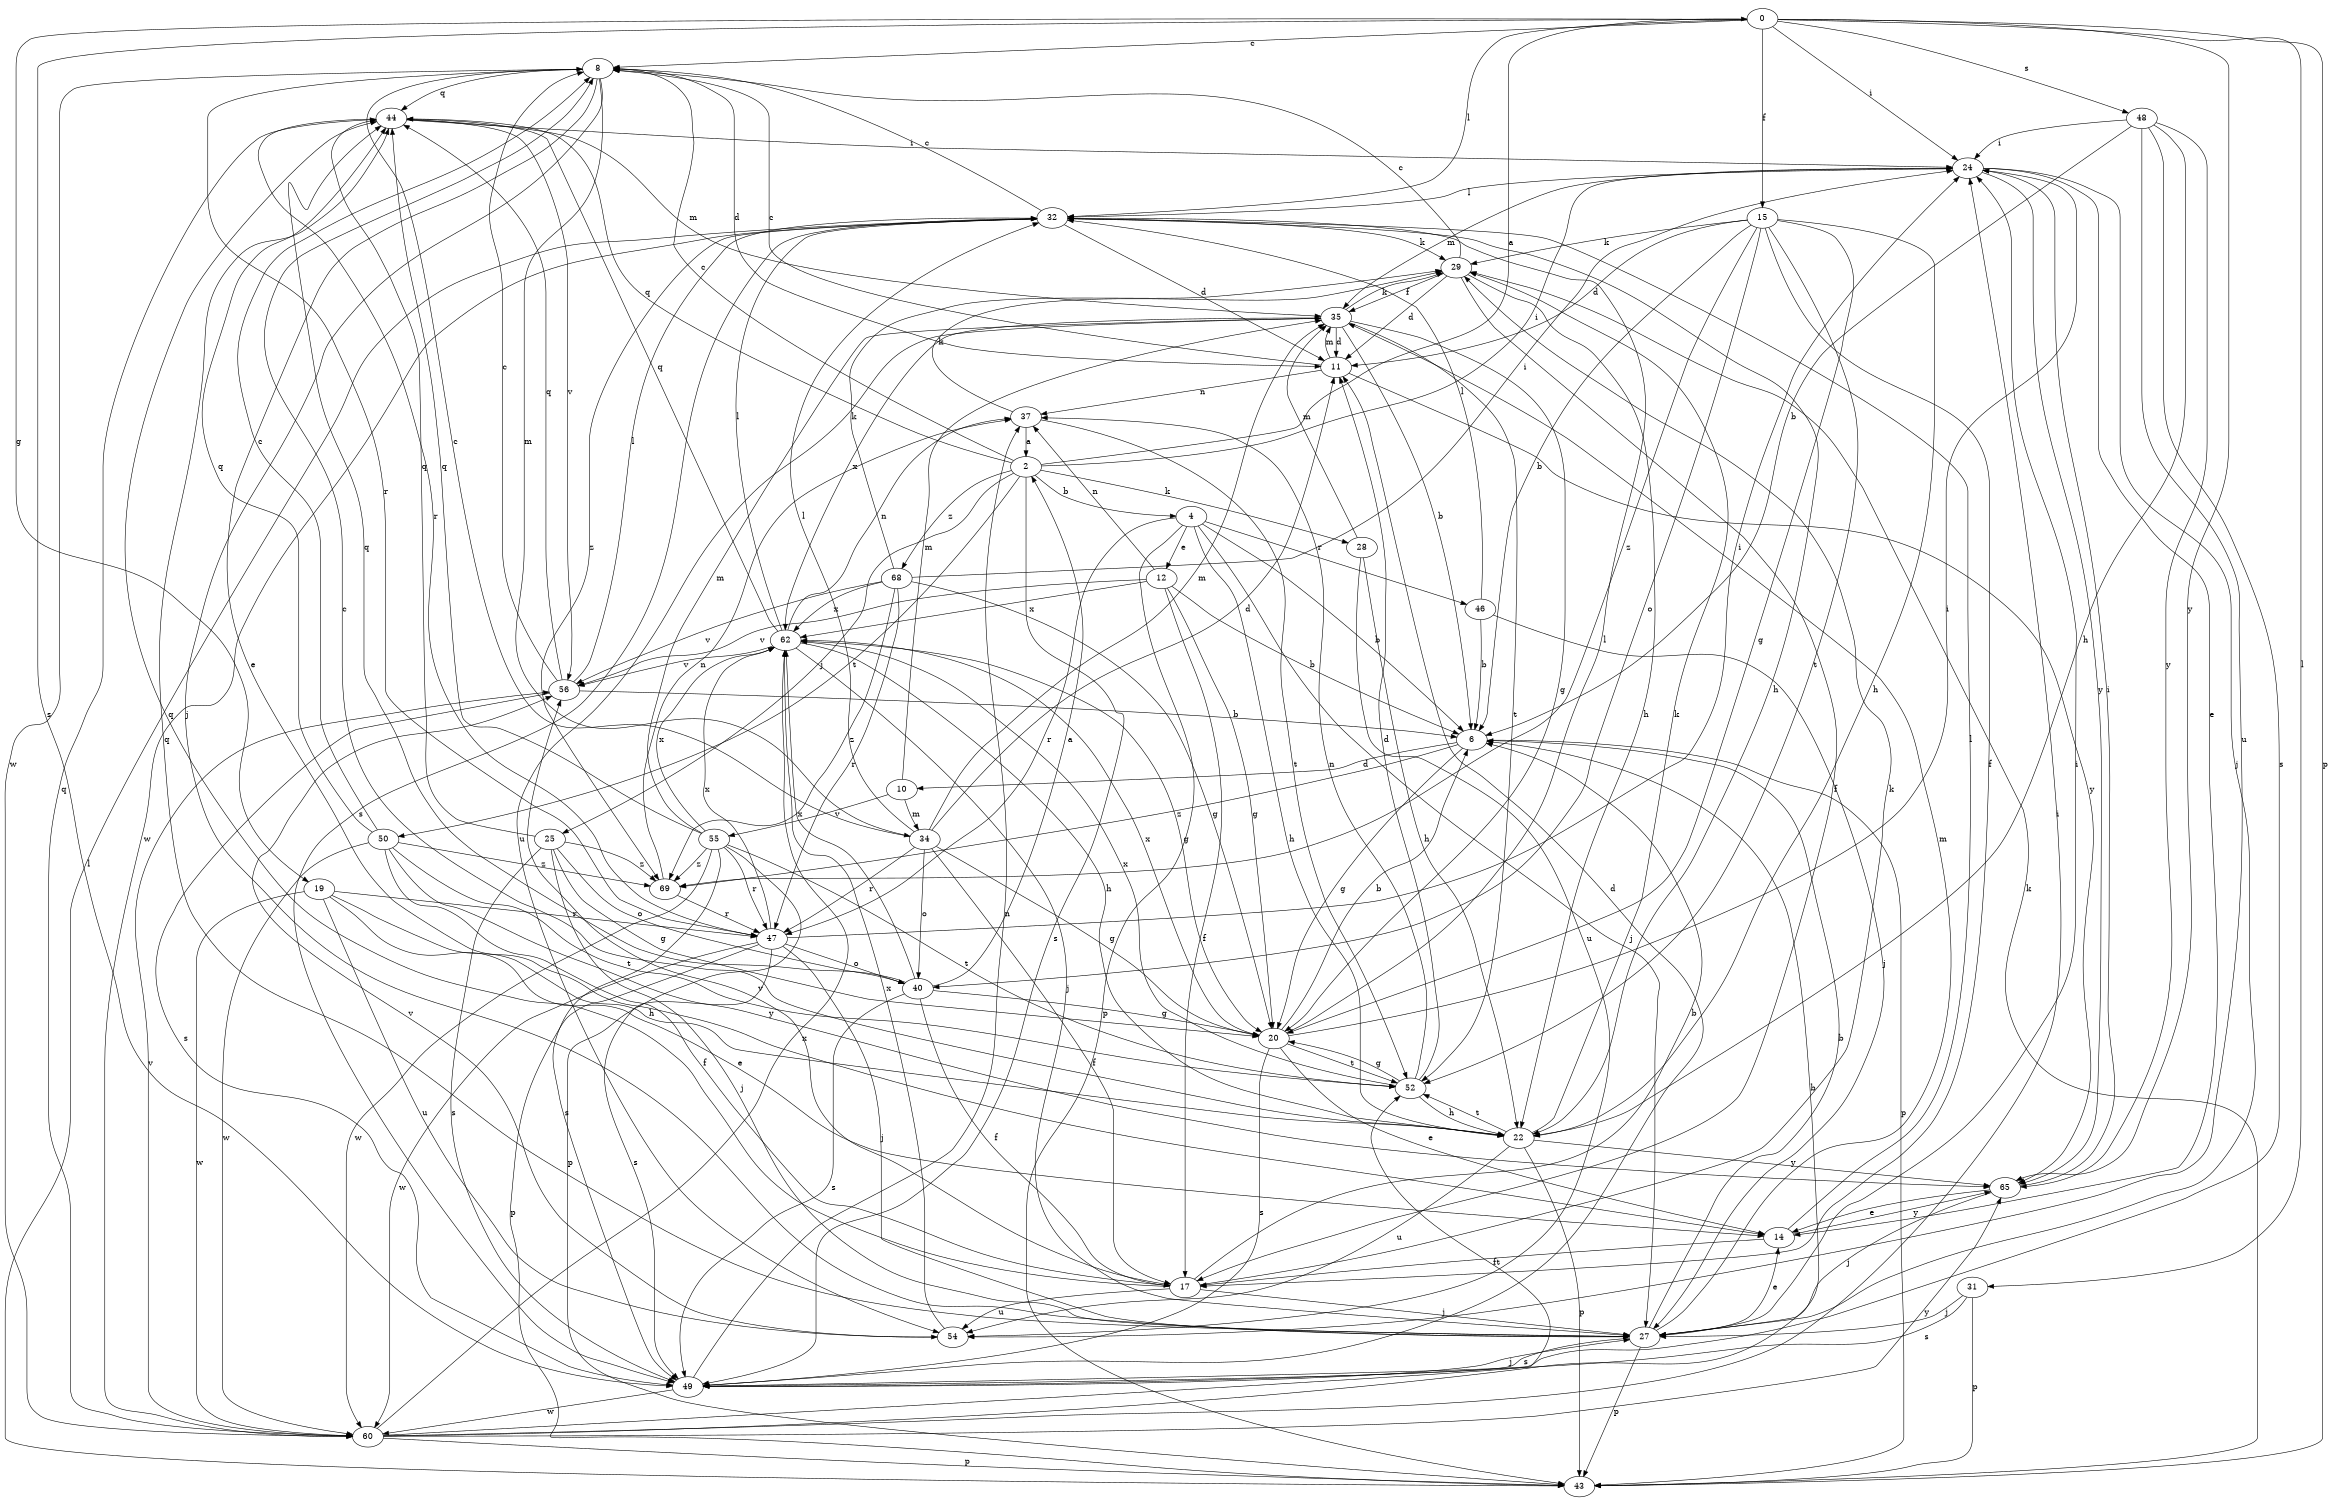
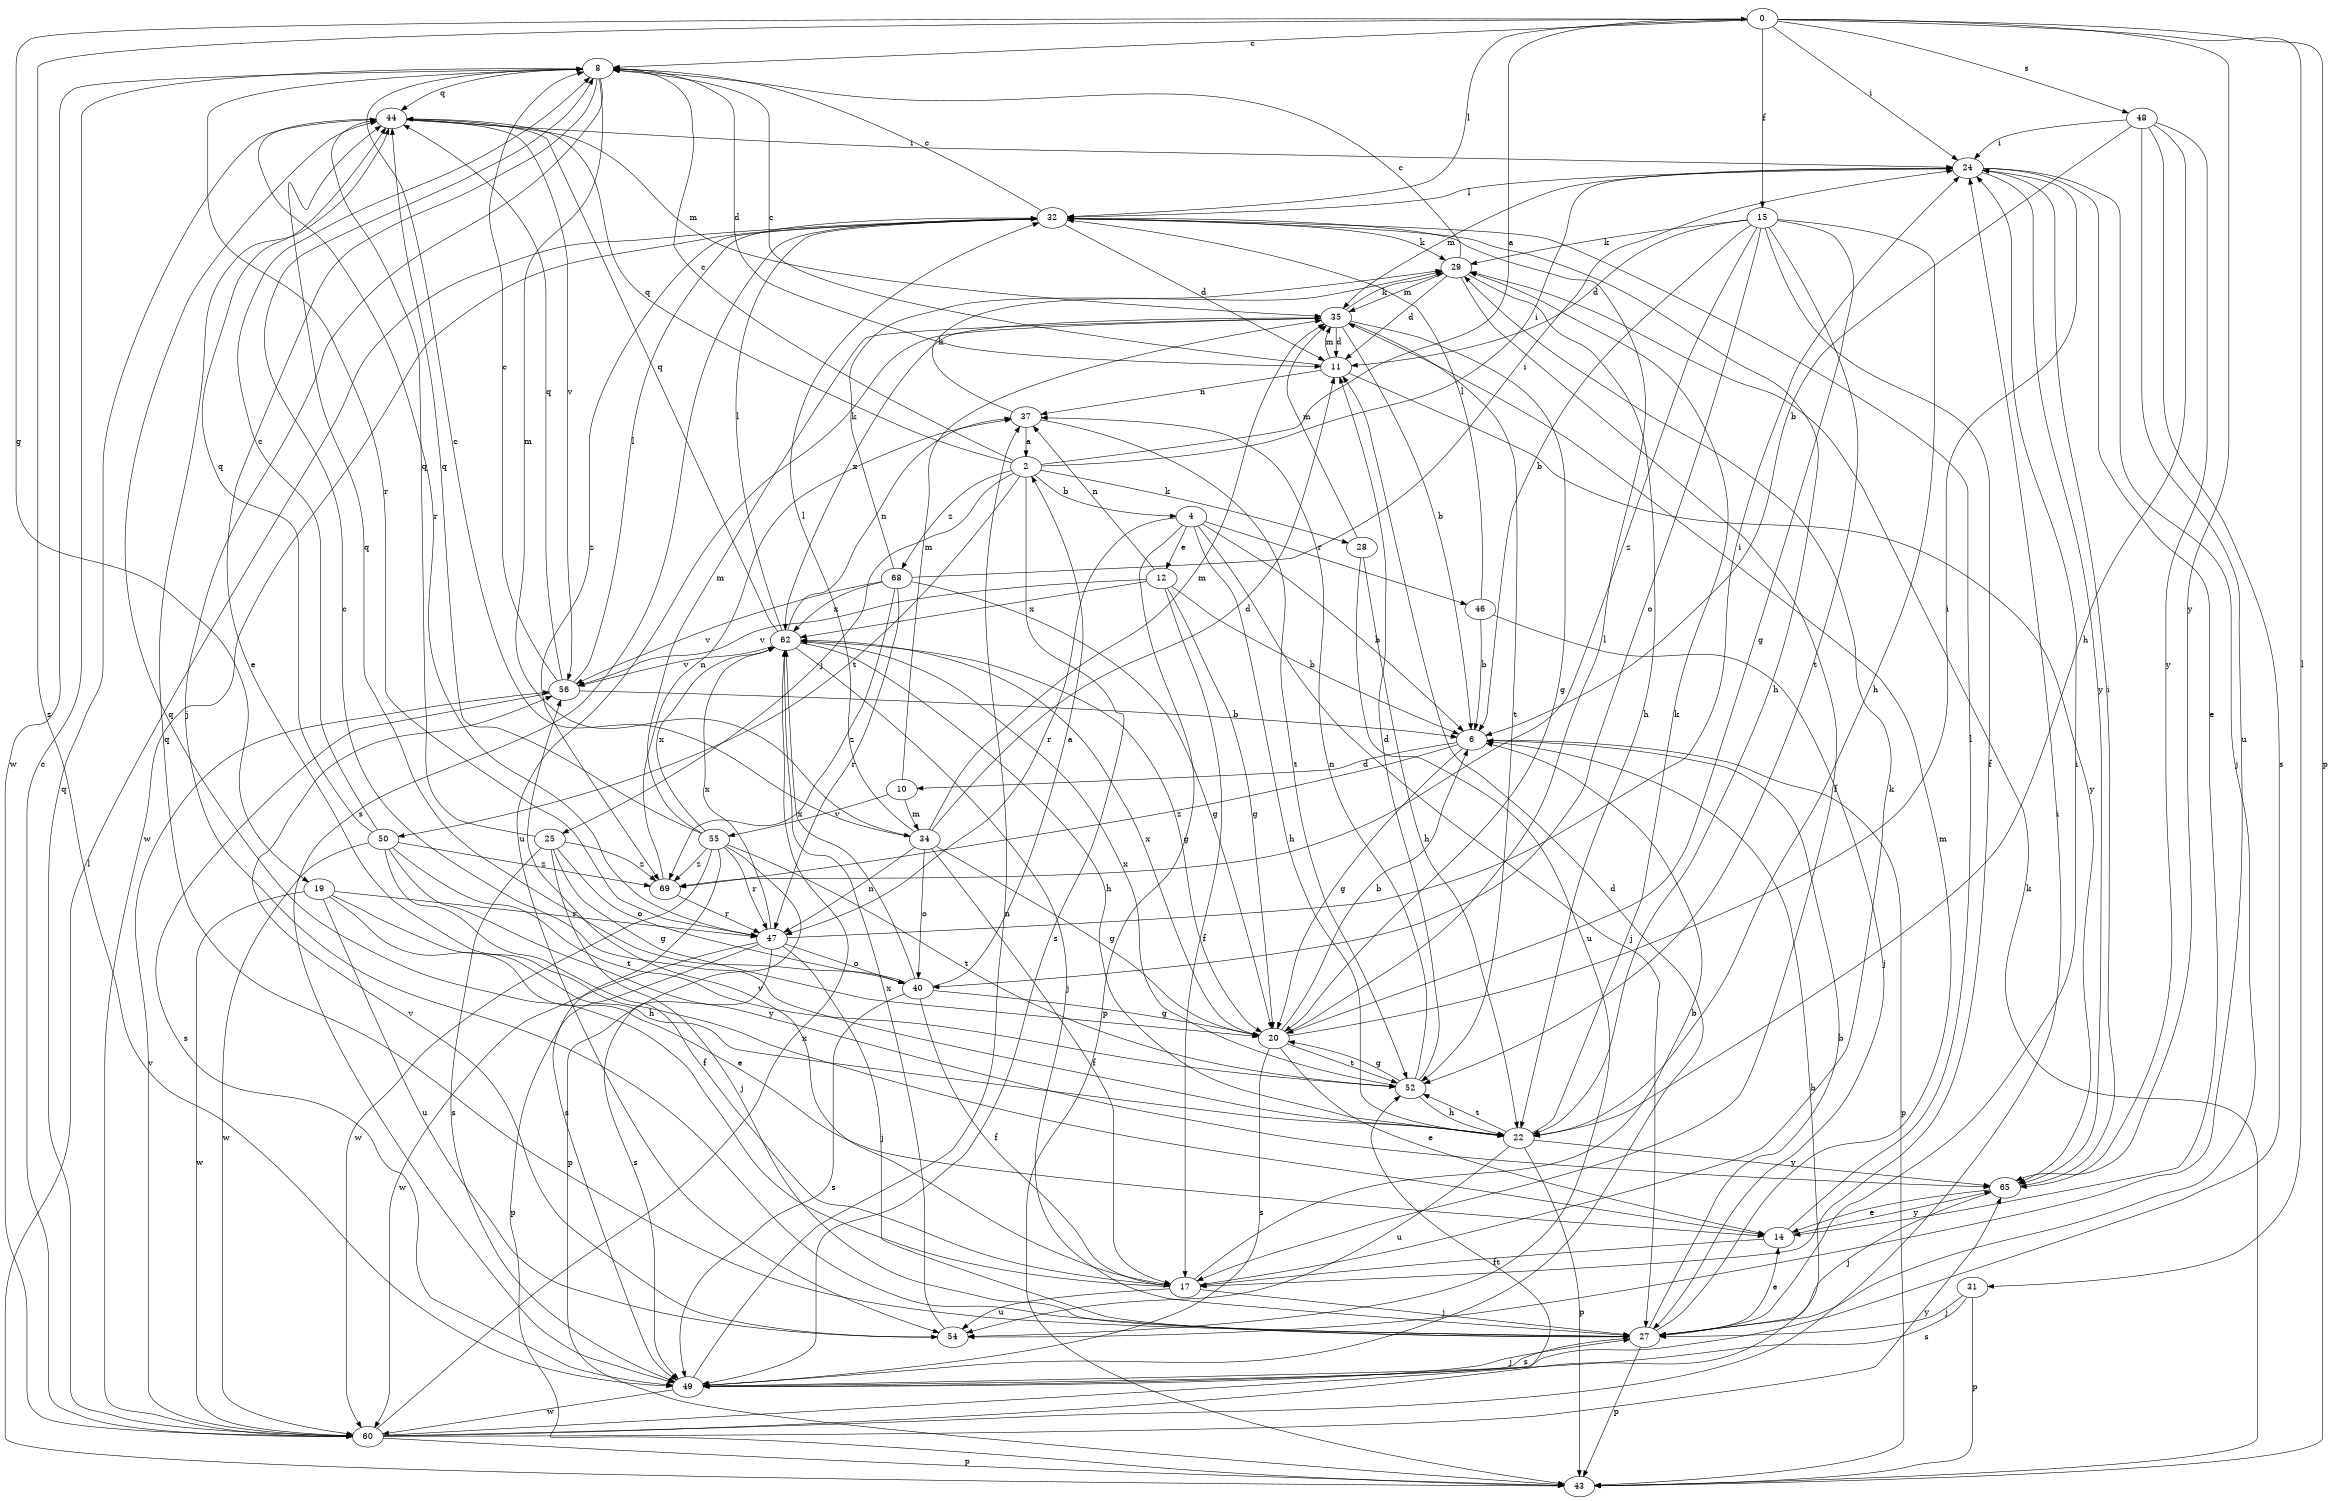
(1408, 293) -> (1408, 293)
none -> (81, 668)
(871, 889) -> (871, 889)
